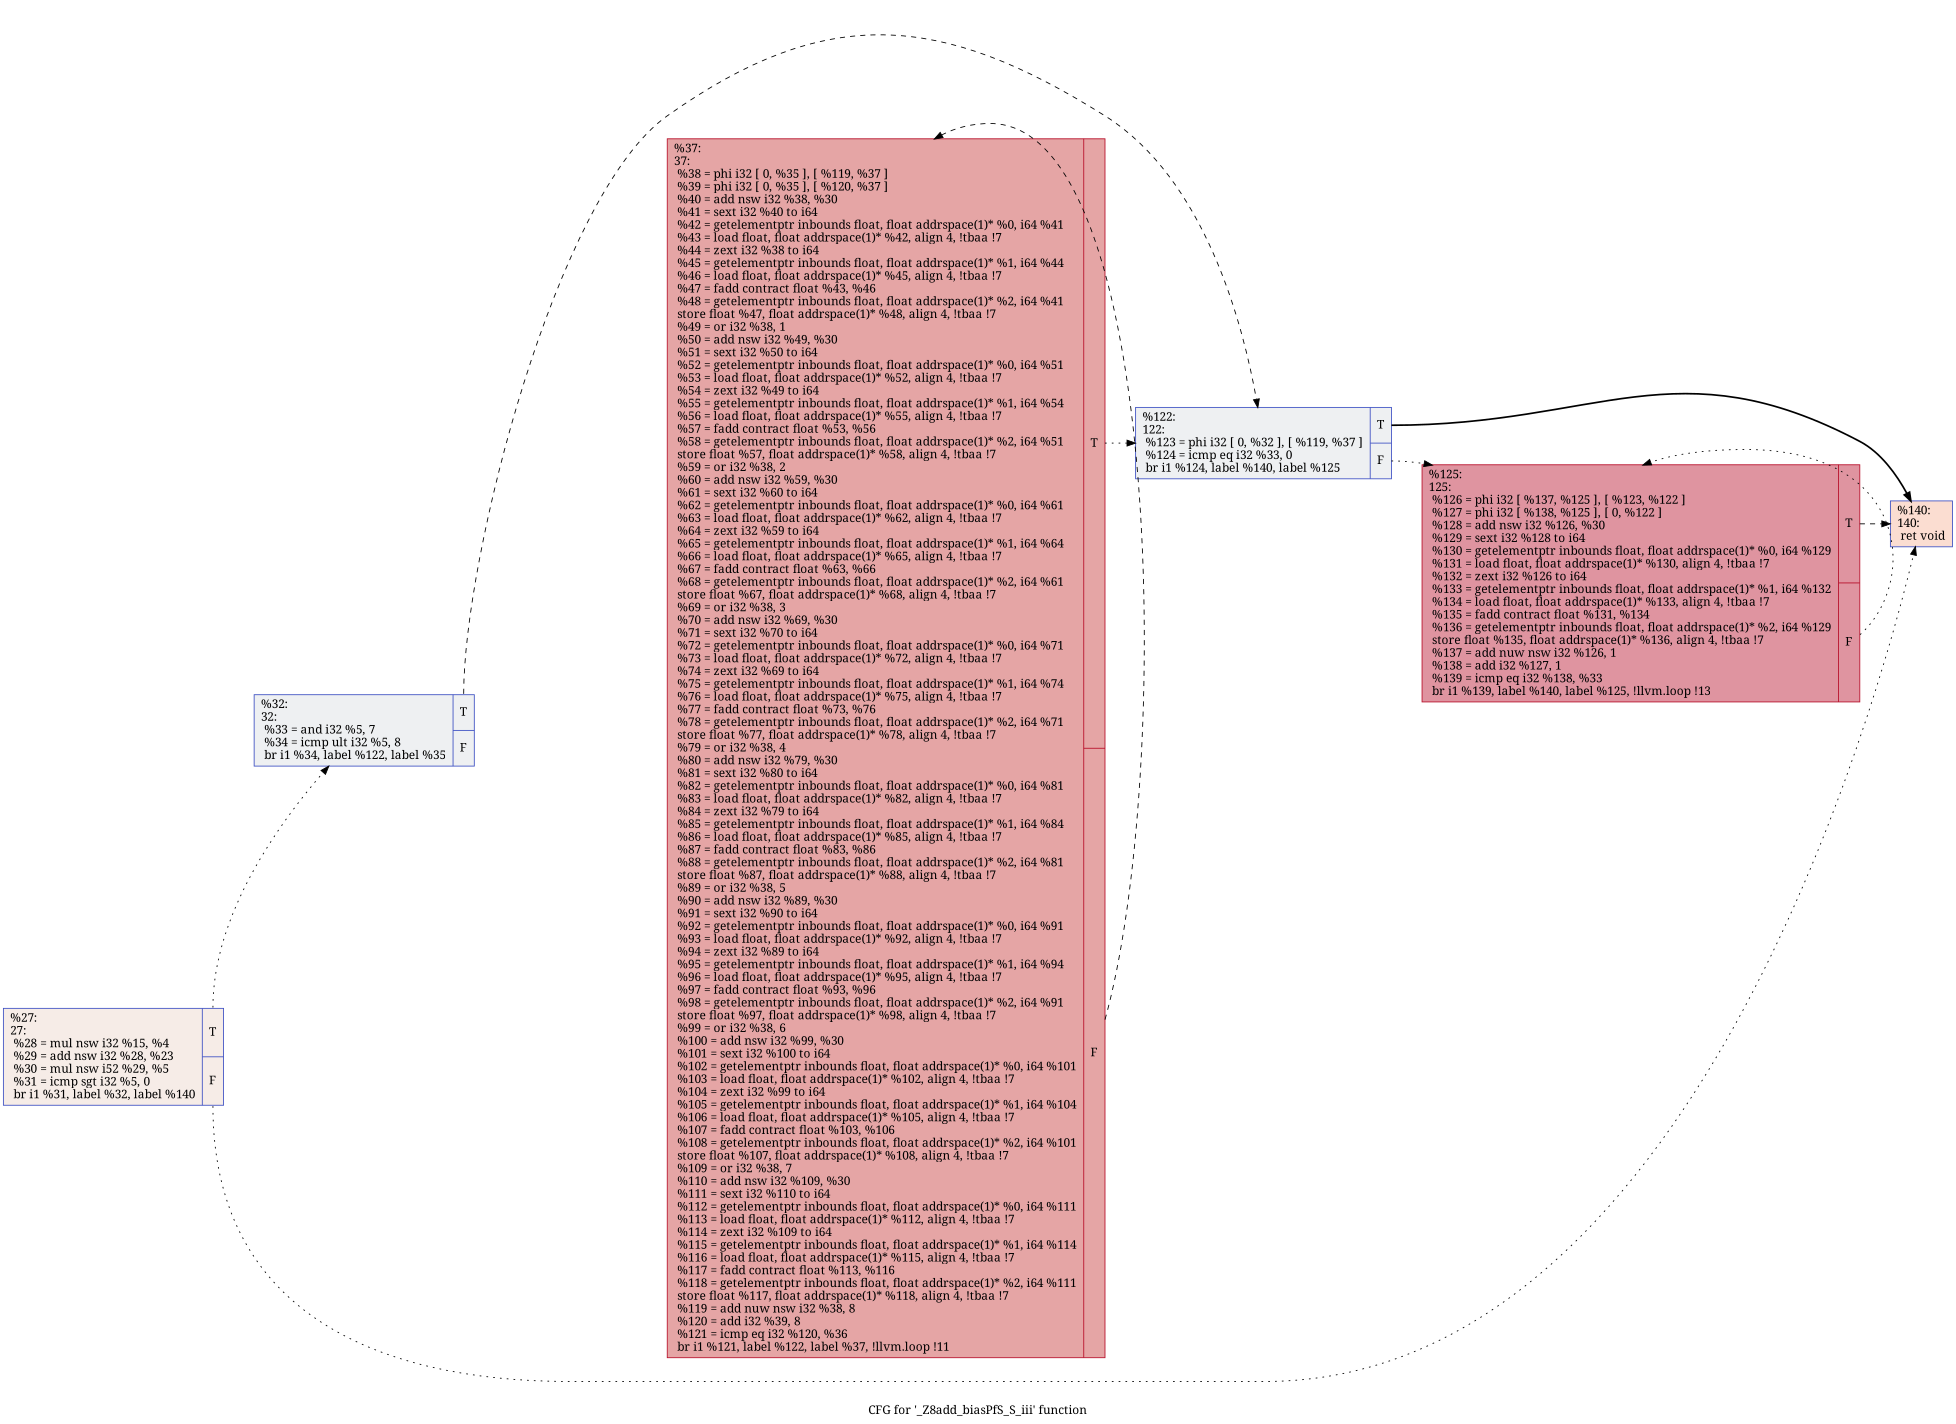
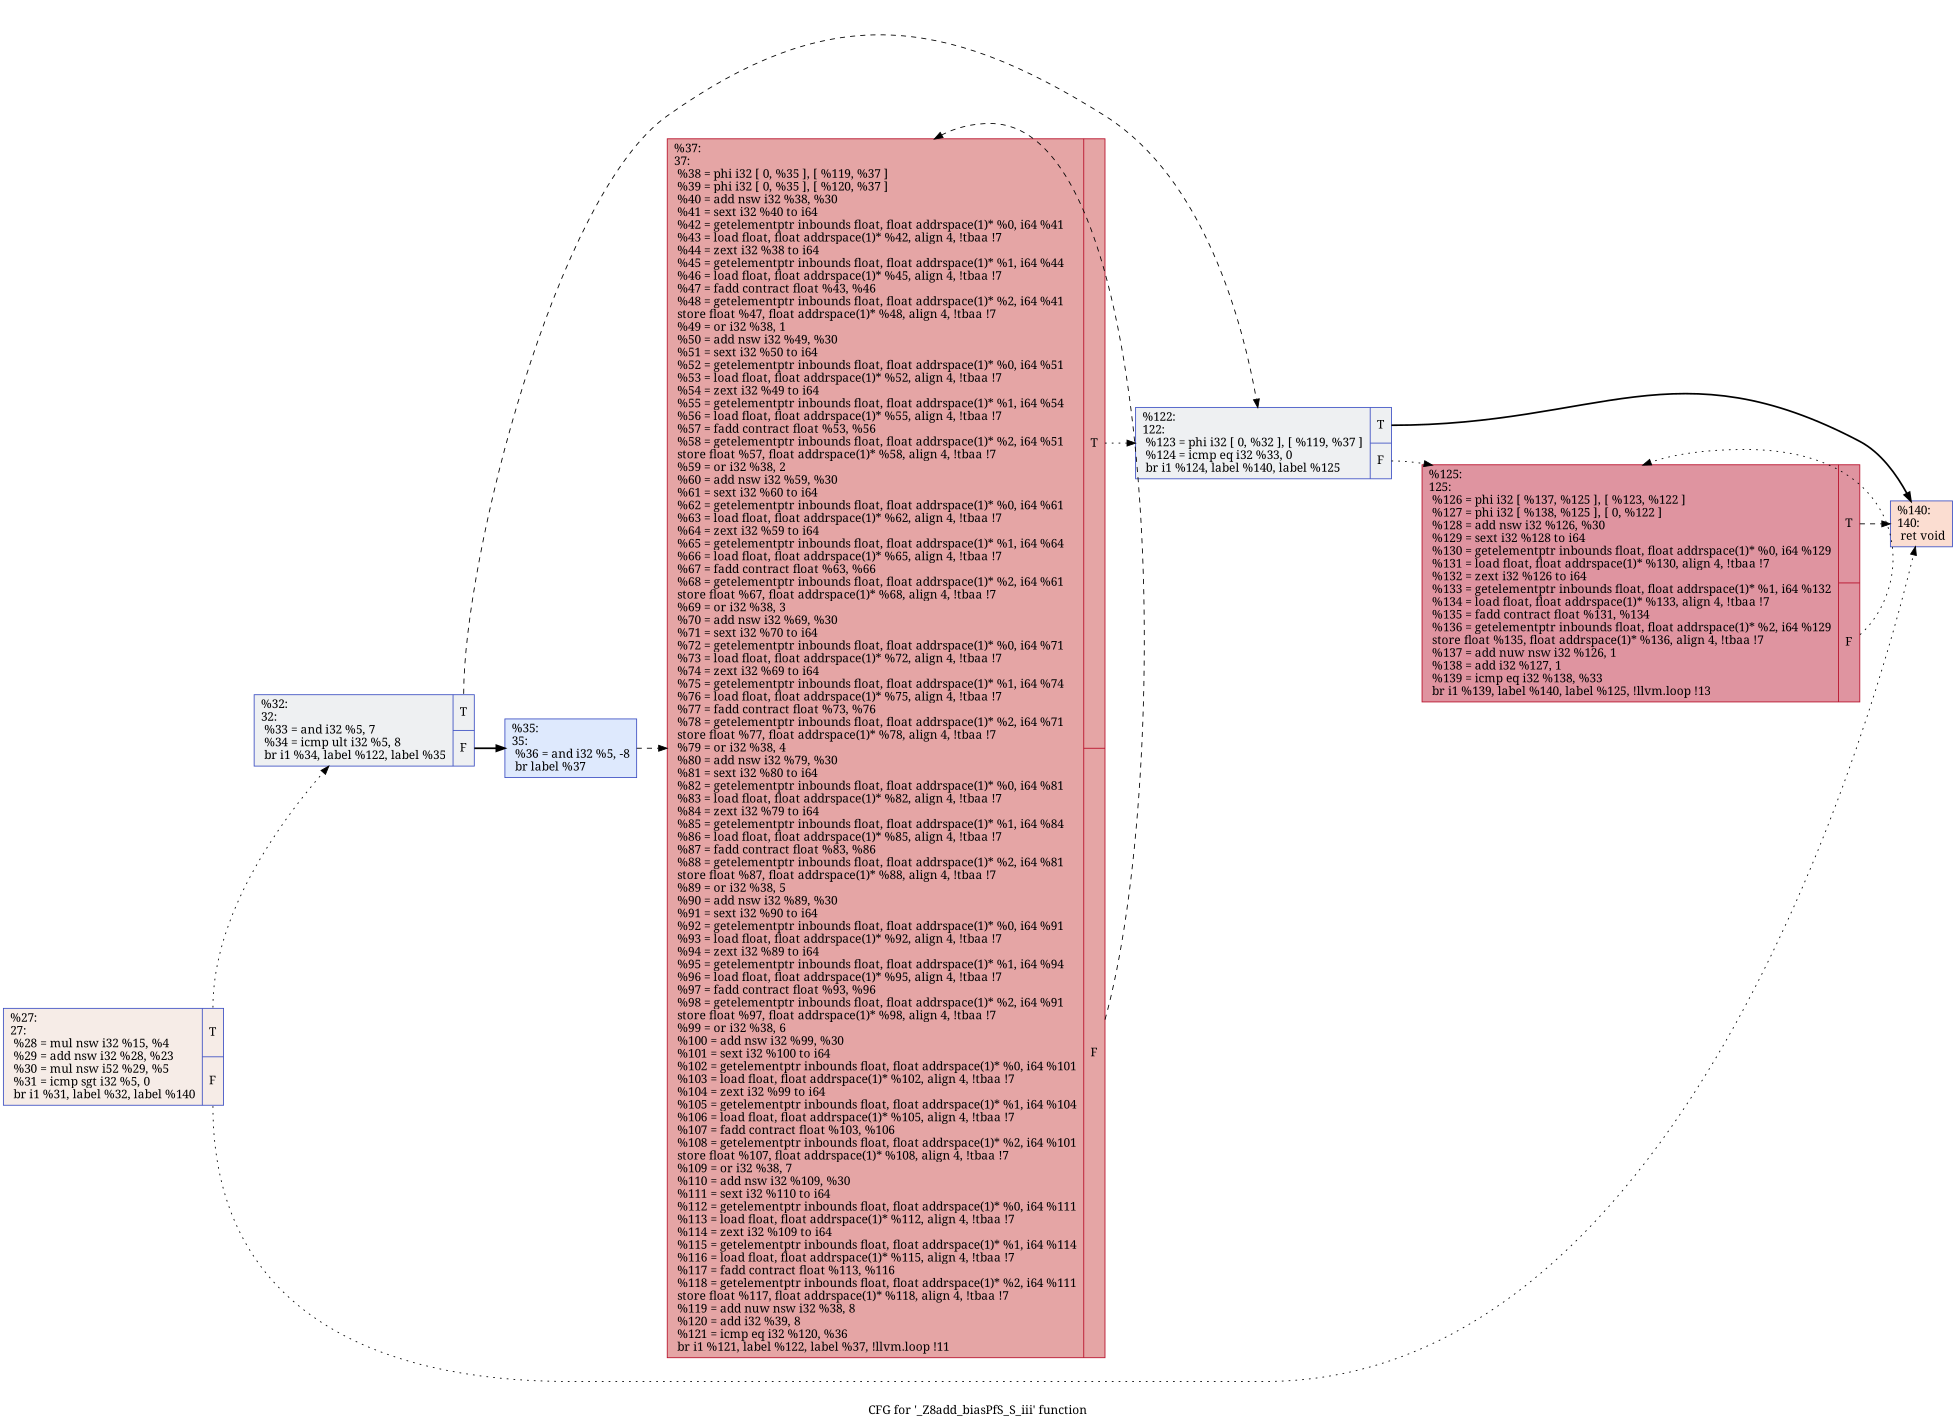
none -> (571, 748)
